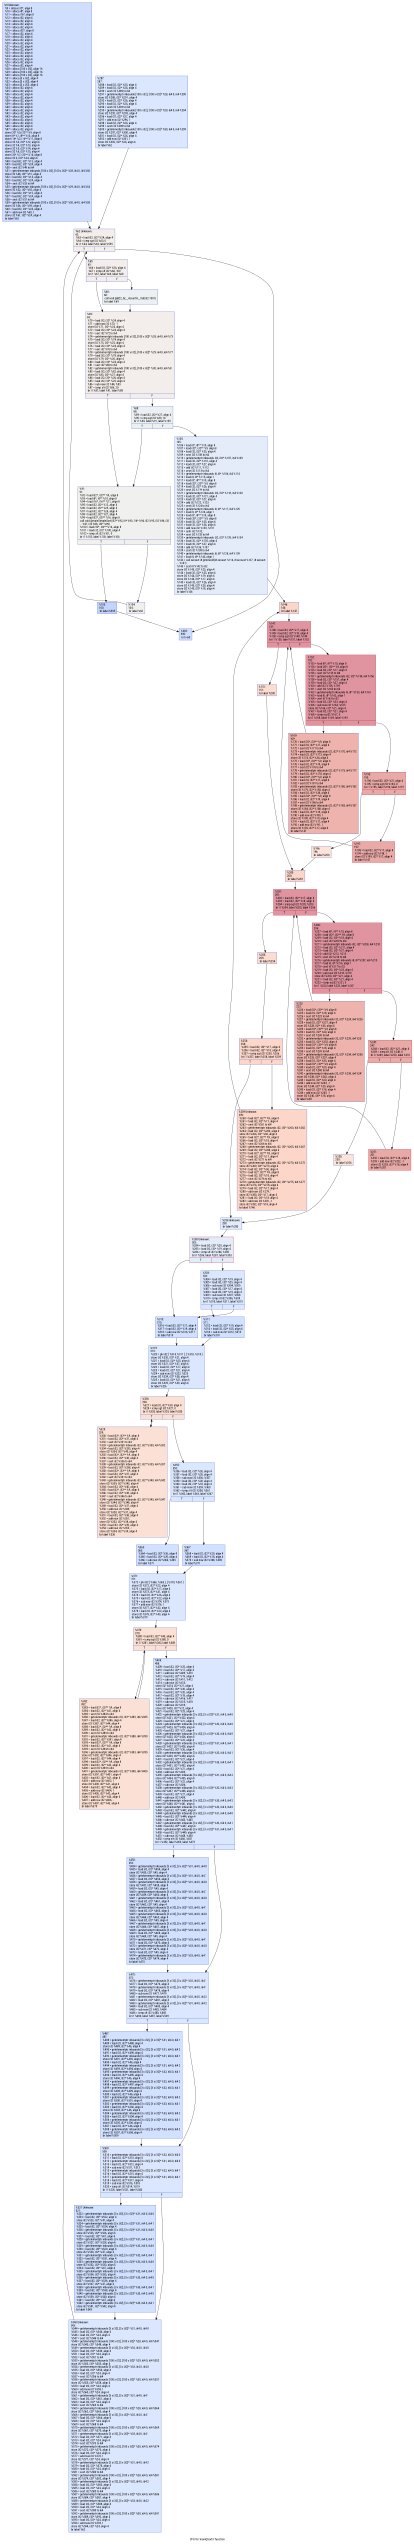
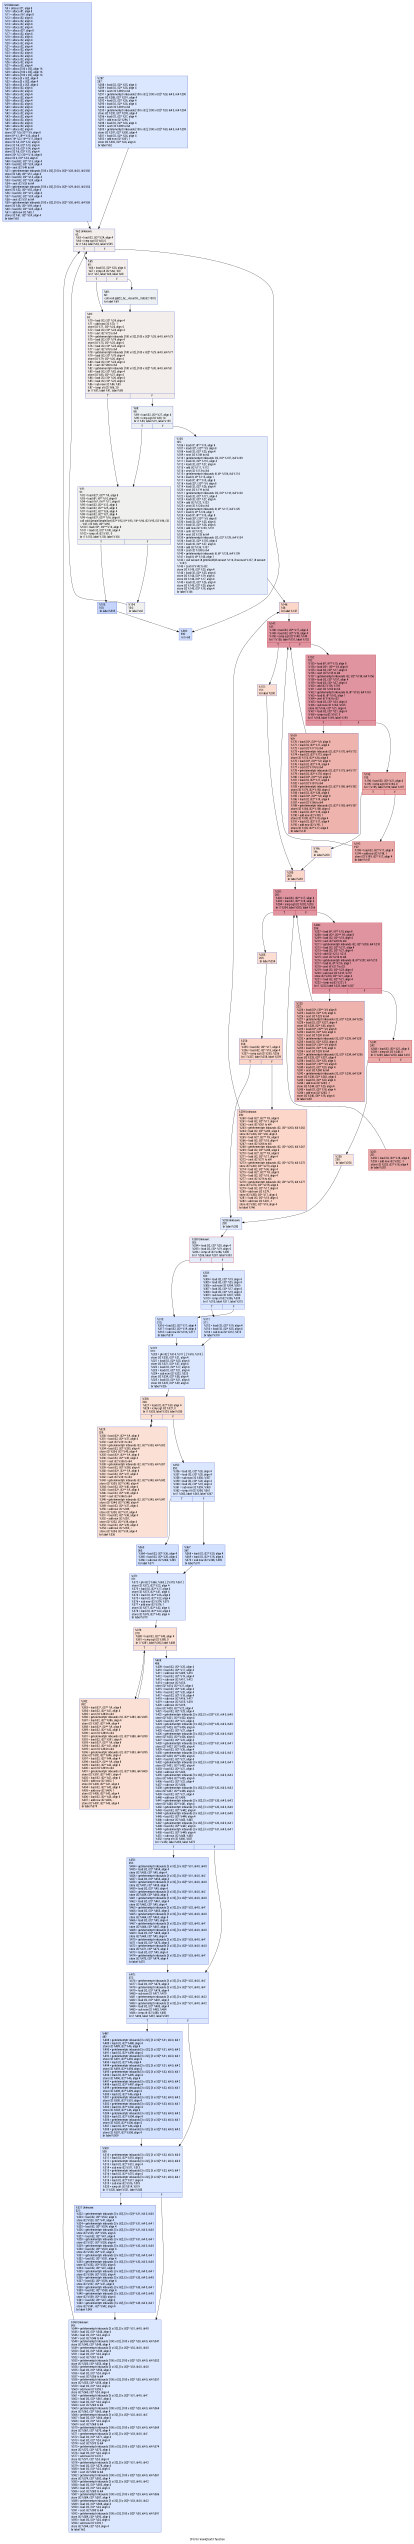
(398, 1105) -> none
